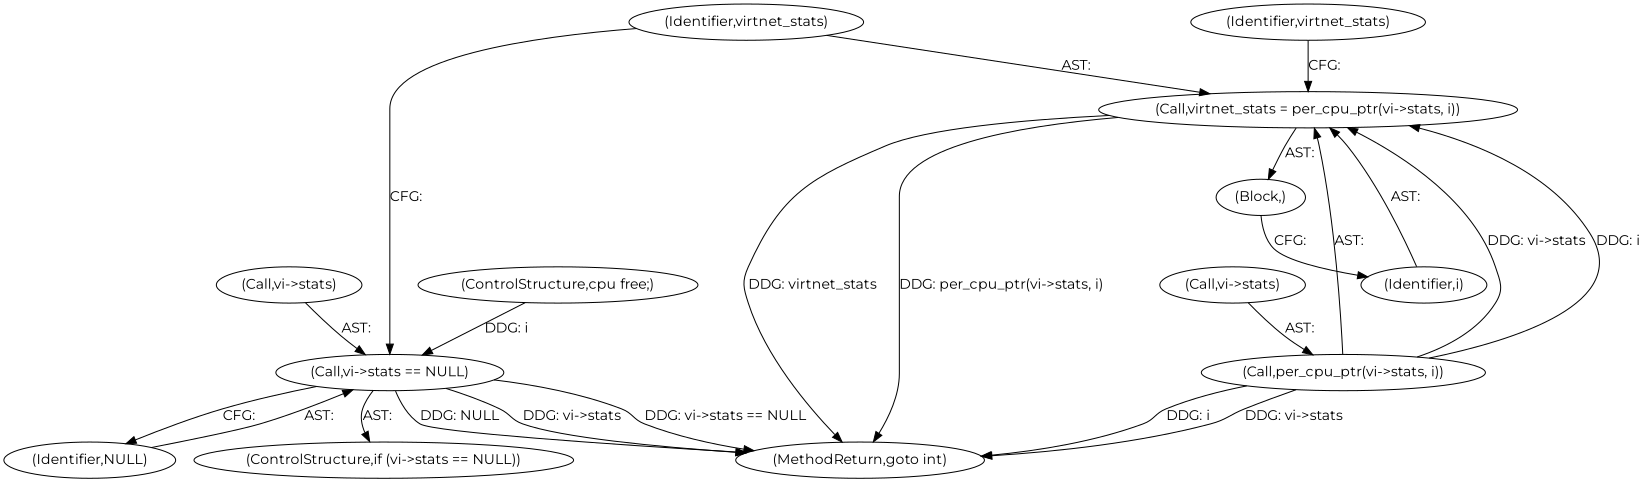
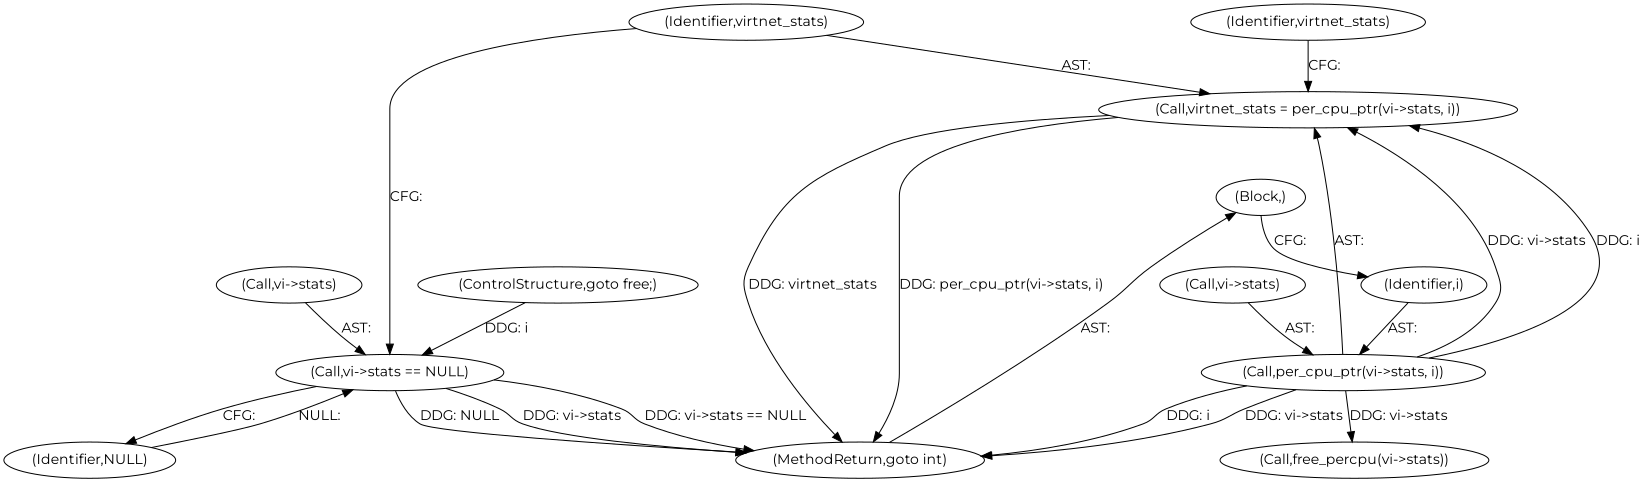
(1284, 149) -> (1062, 335)
(1382, 198) -> (1387, 325)
(558, 285) -> (558, 285)
(321, 416) -> (321, 416)
(384, 460) -> none
none -> (1354, 460)
